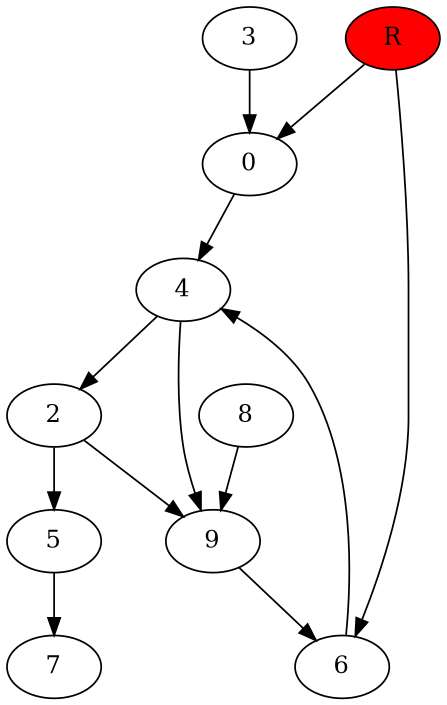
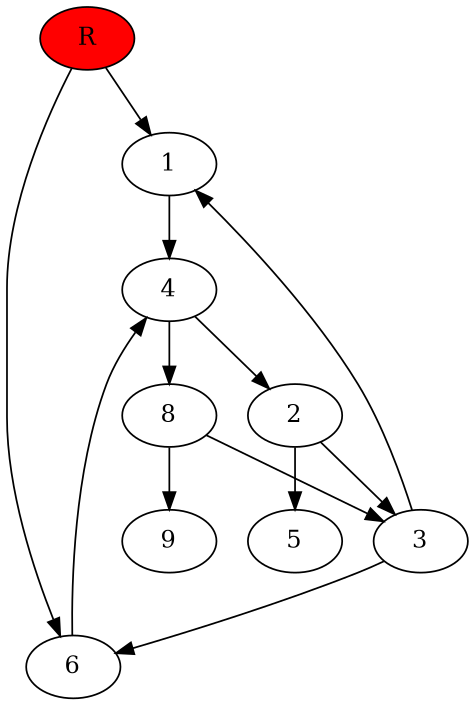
(250, 164) -> (169, 164)
(179, 408) -> (169, 344)
none -> (283, 472)
(127, 473) -> (351, 472)
(271, 598) -> (260, 608)
(54, 667) -> none
